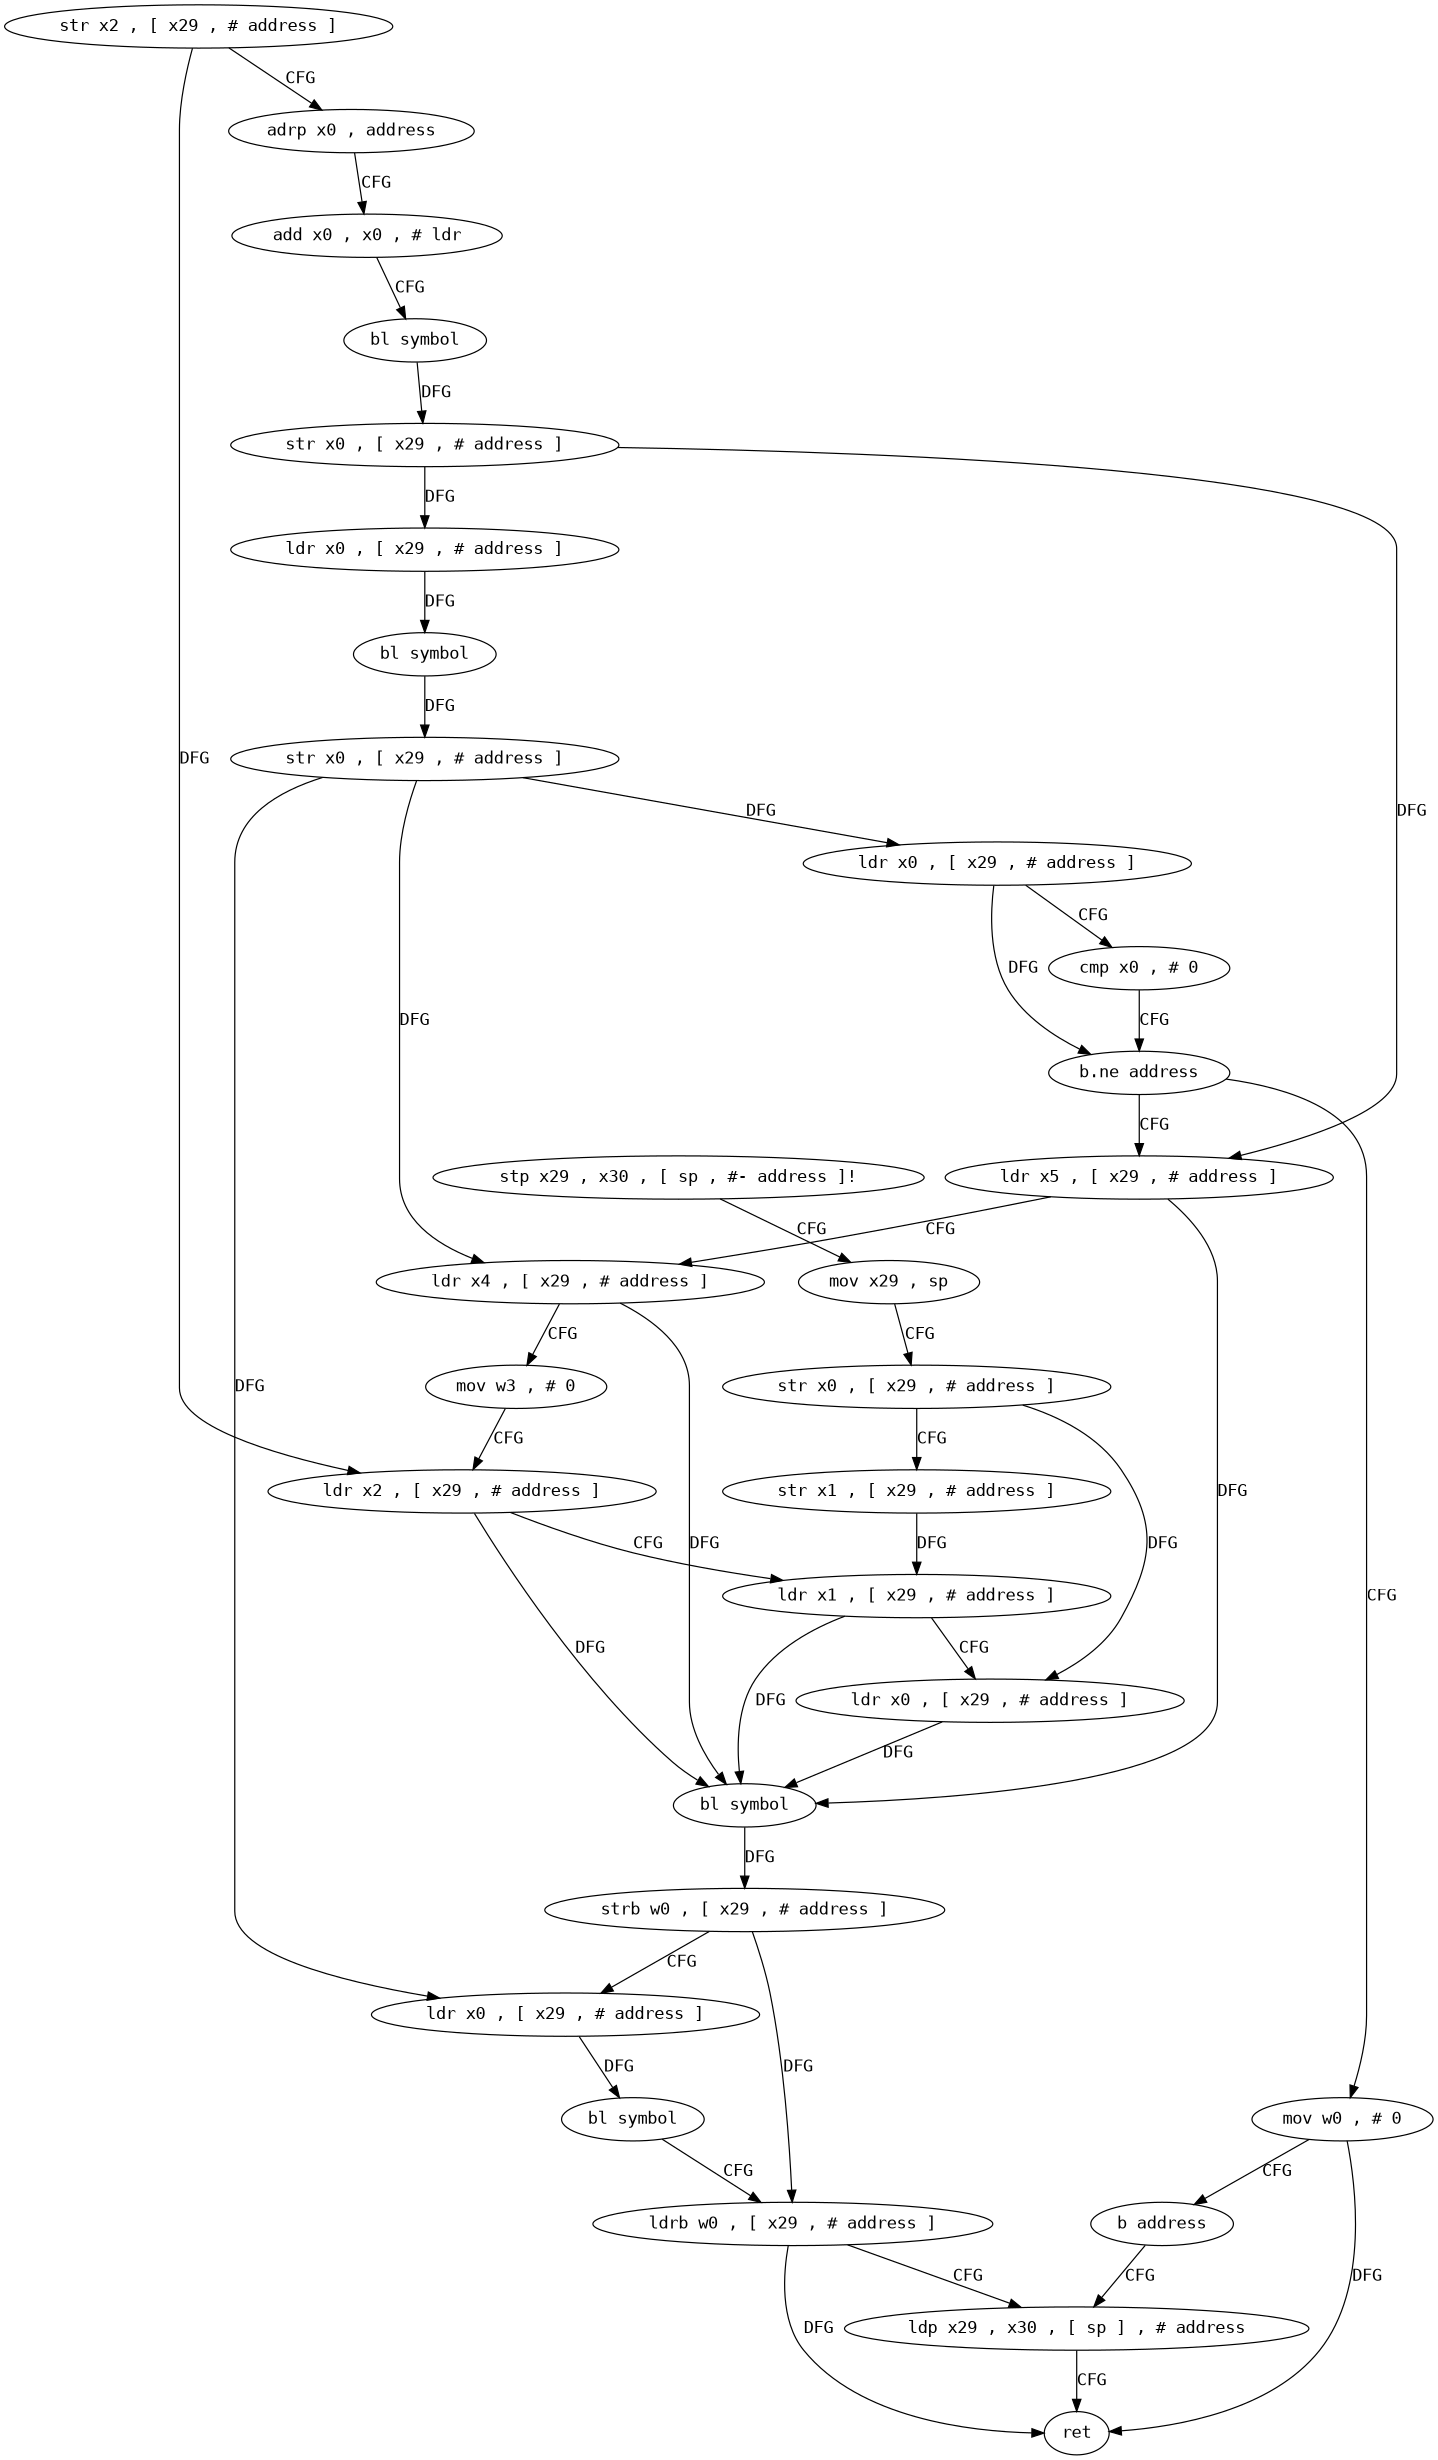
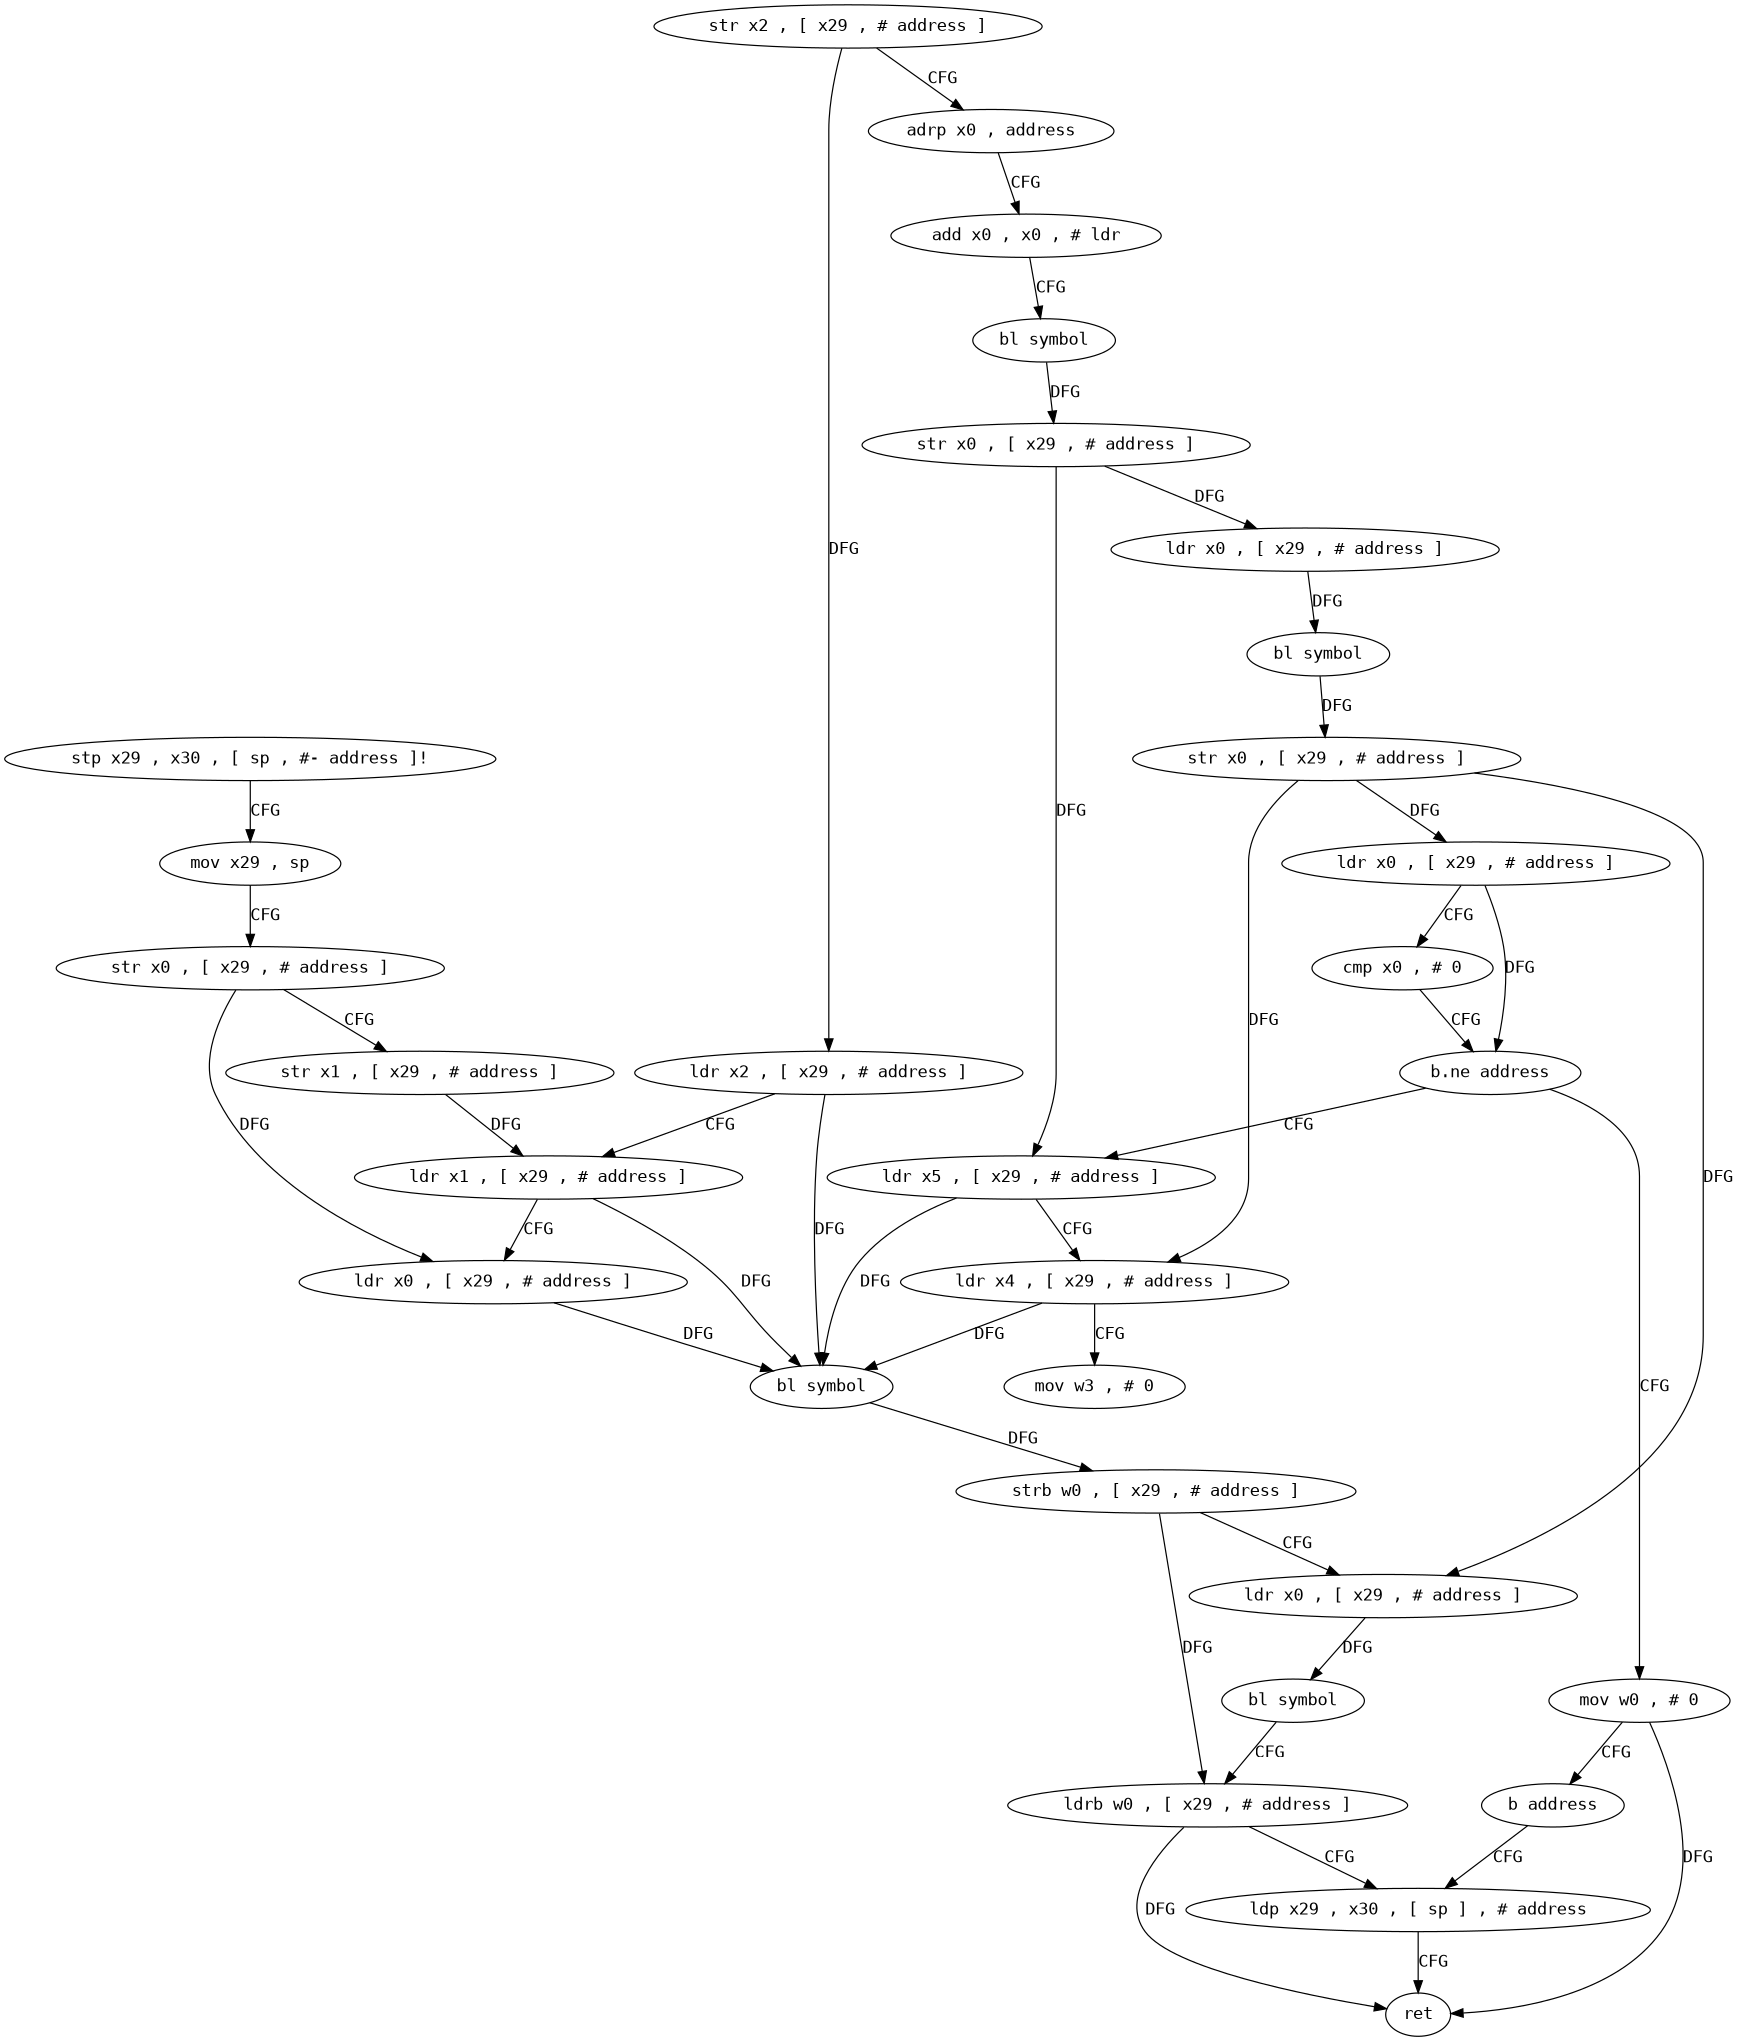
(492, 1434) -> none
